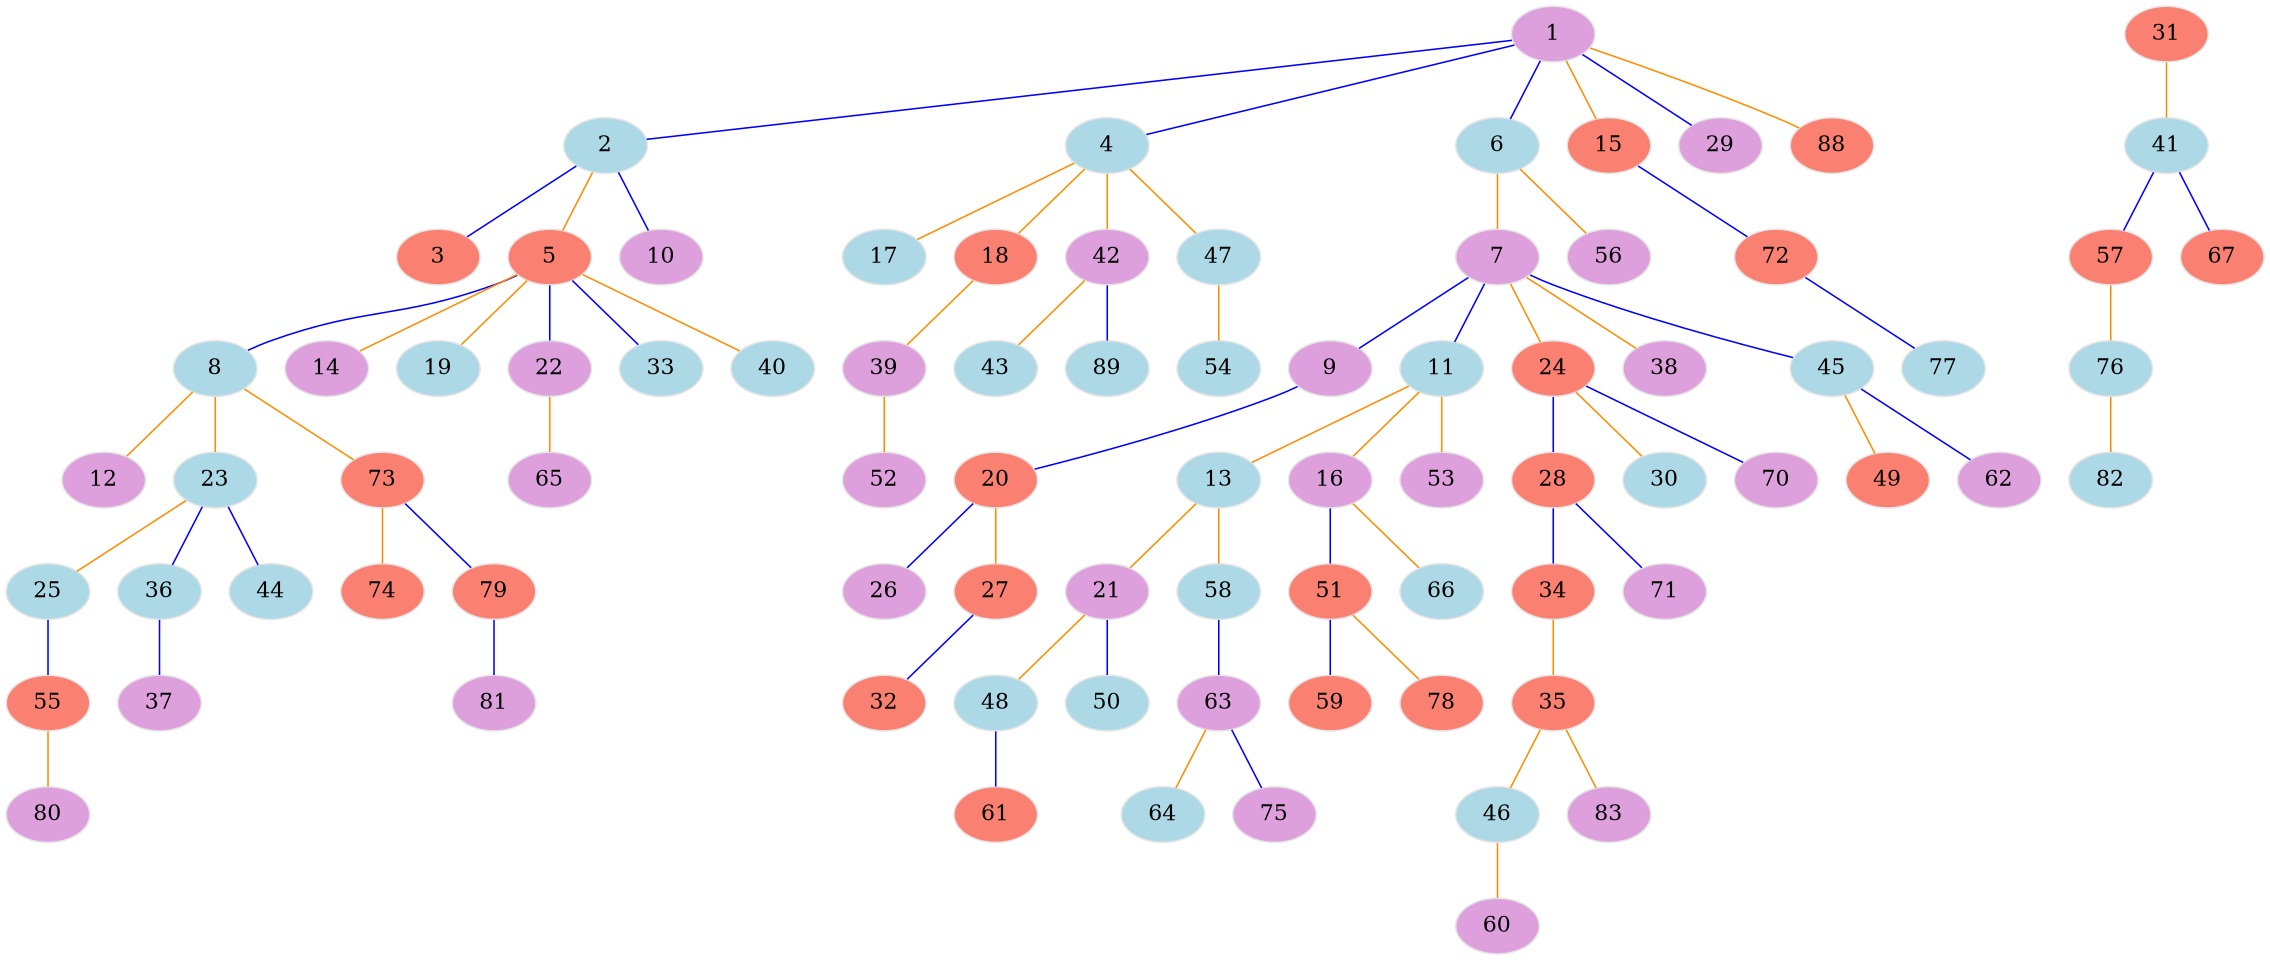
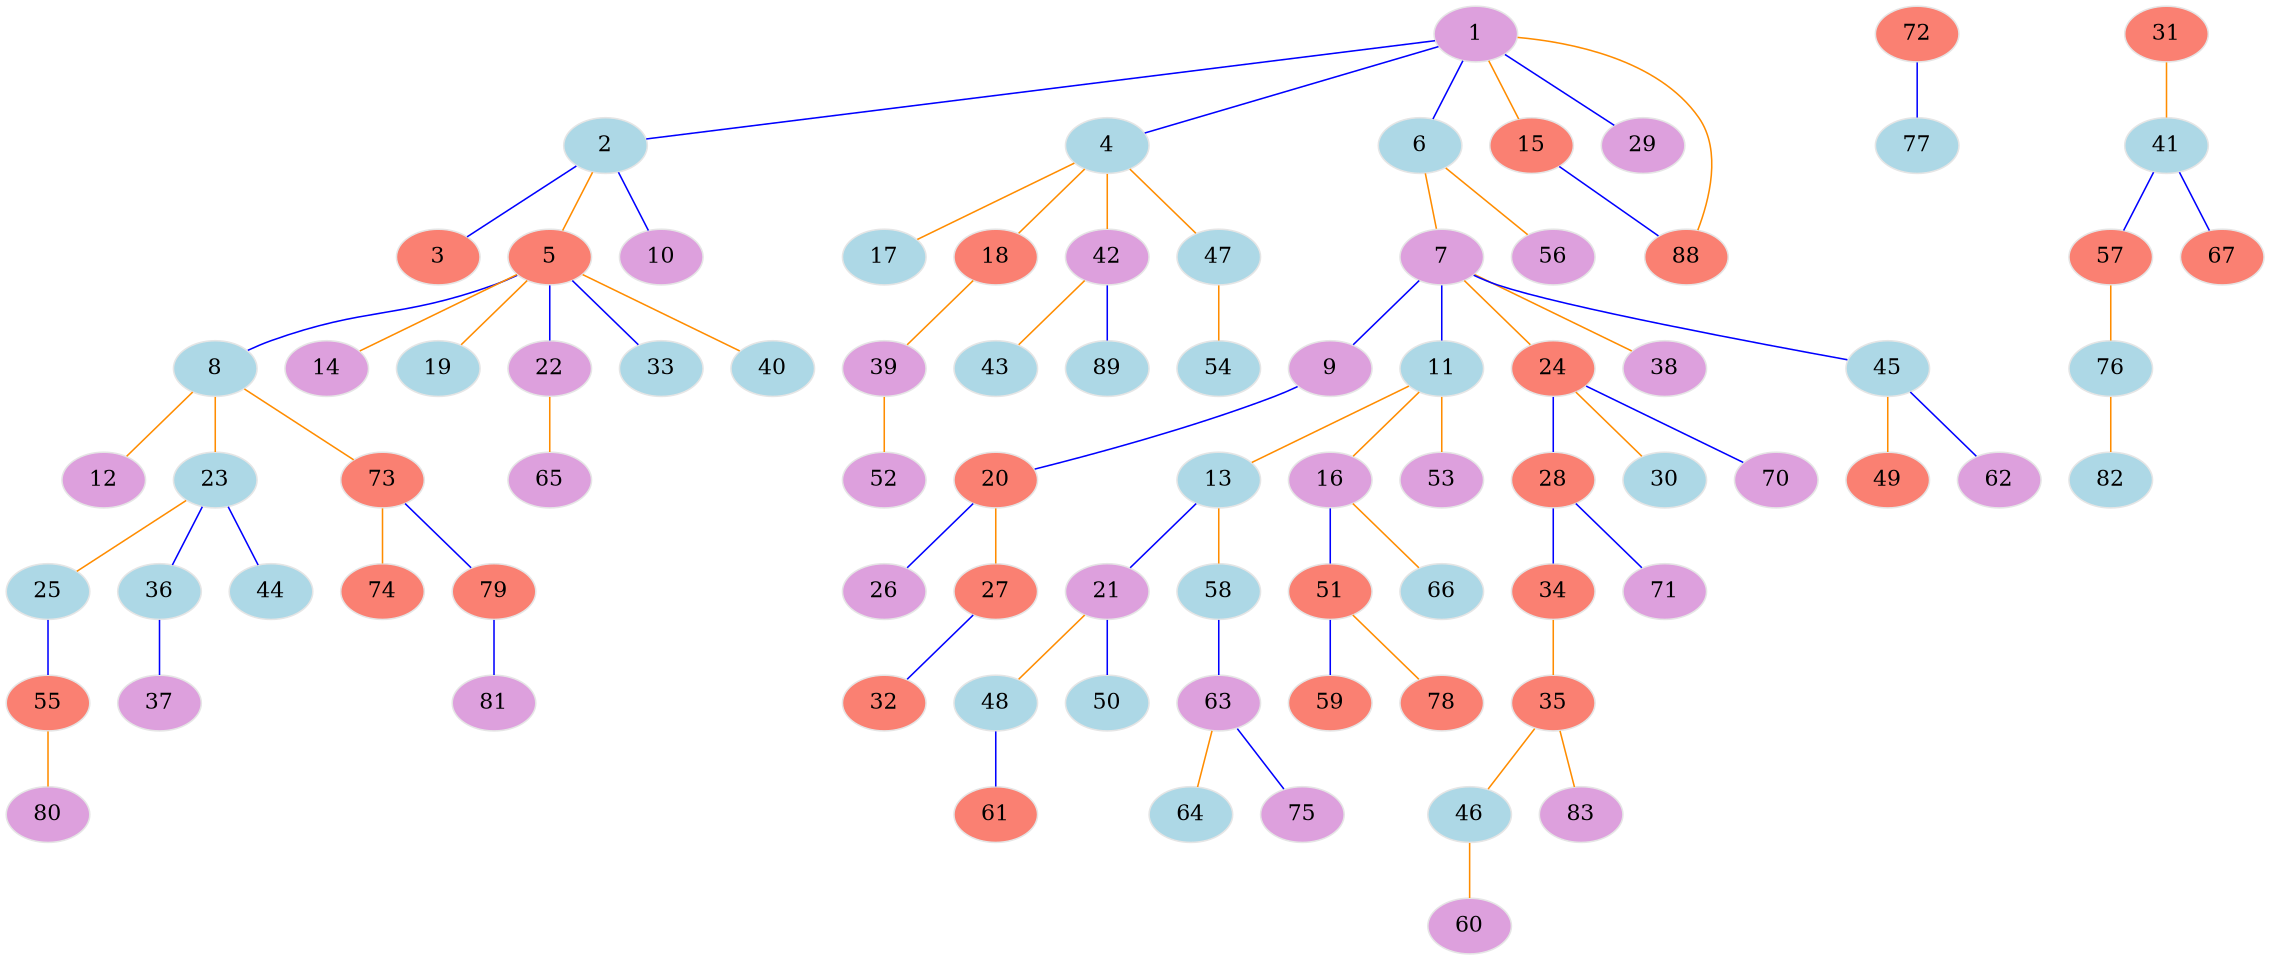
(1693, 201) -> (1609, 201)
(1163, 536) -> (1163, 536)
